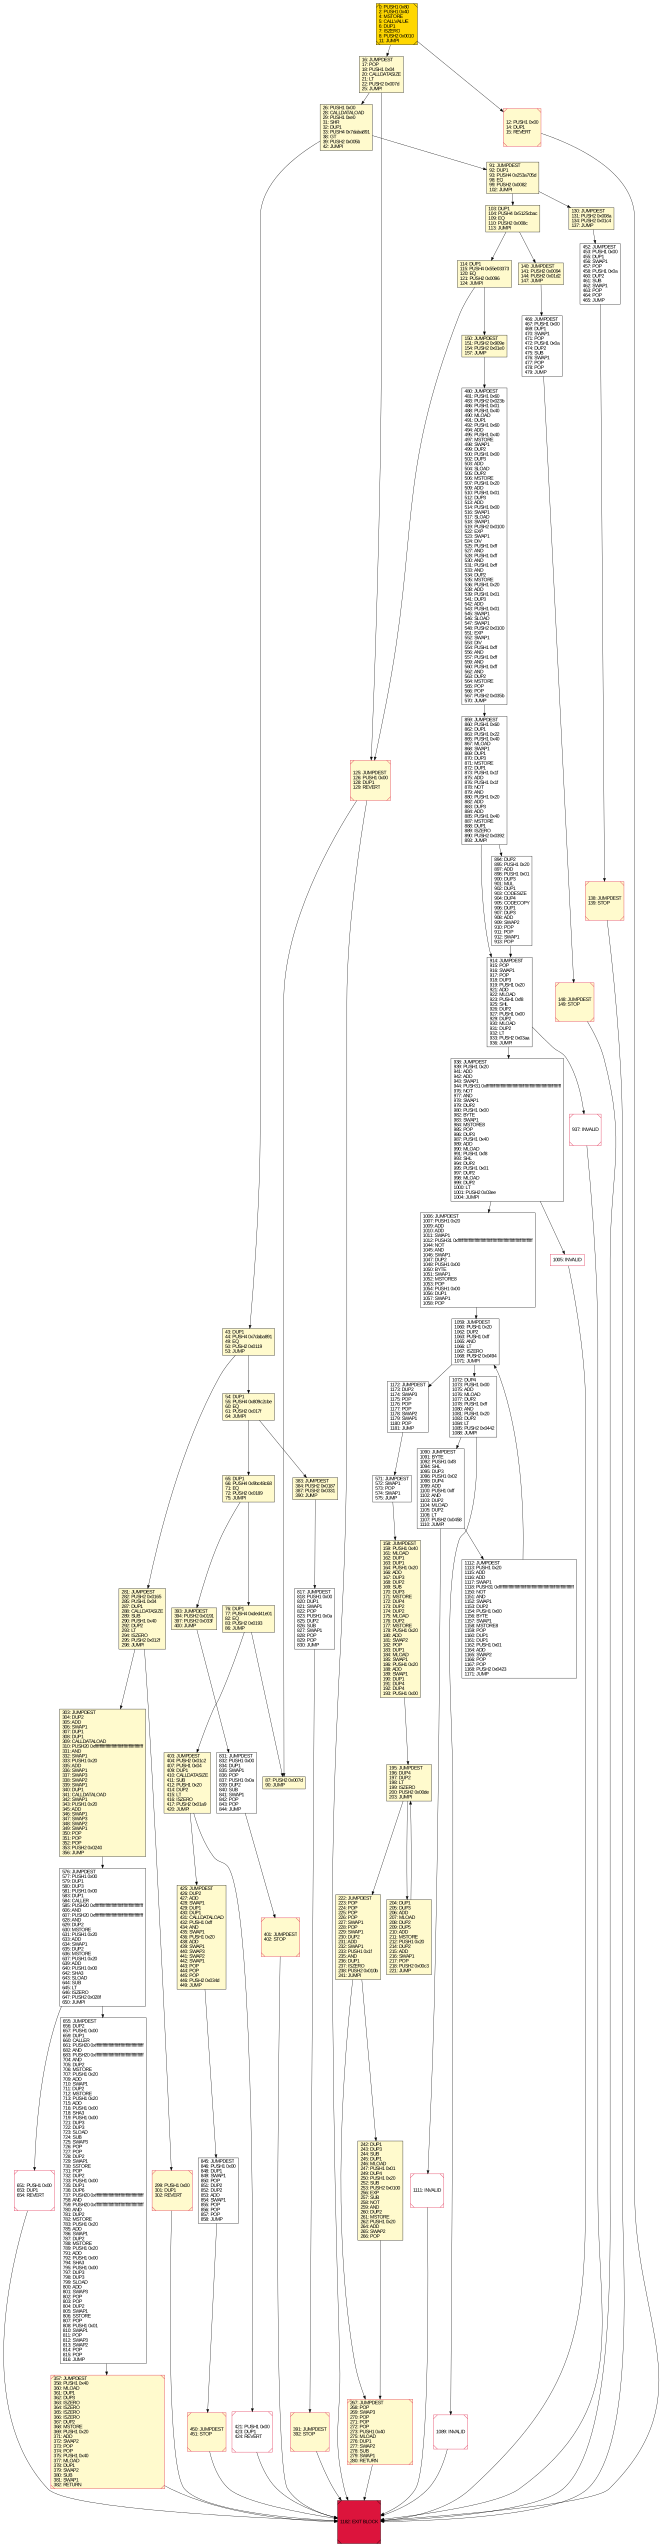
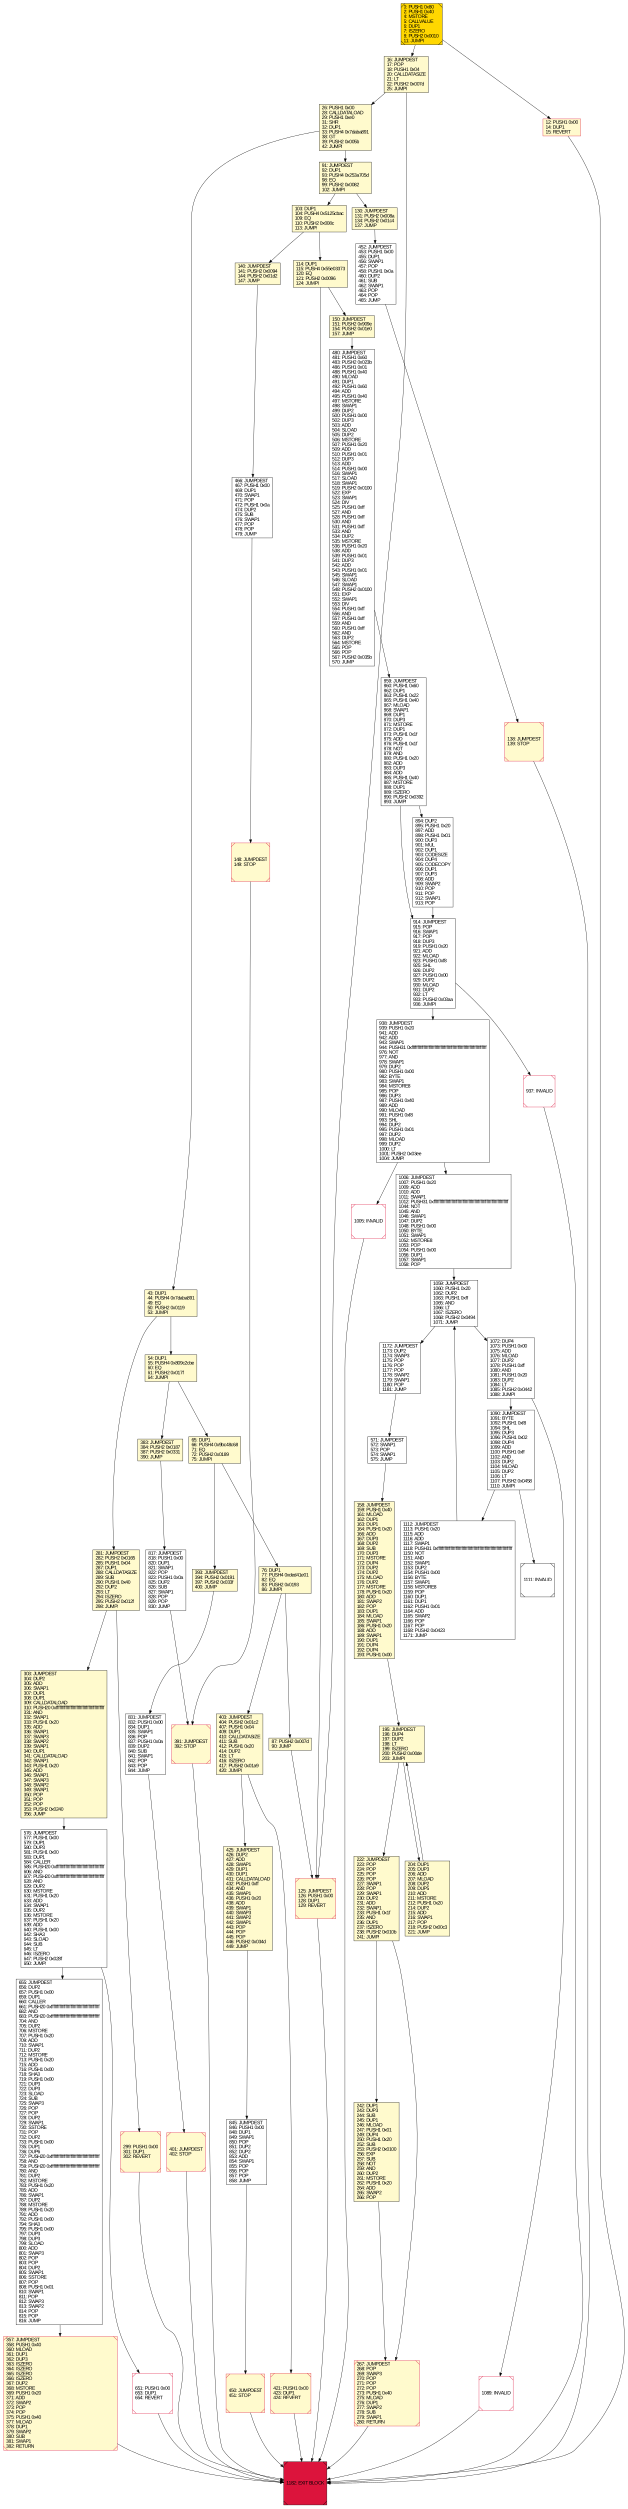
(522, 127) -> (562, 127)
(567, 1260) -> (368, 1221)
(284, 1279) -> (301, 1813)
(610, 1849) -> (250, 1315)
(427, 2191) -> (538, 1580)
(427, 2369) -> none
(252, 2432) -> (291, 2393)
